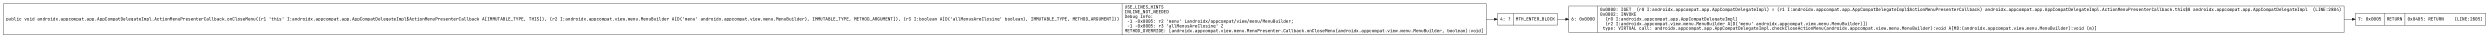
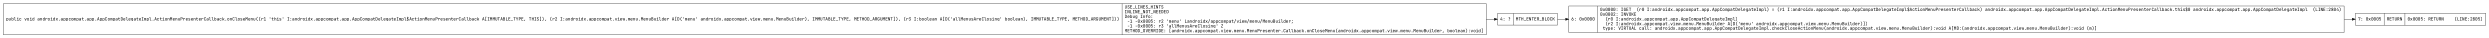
(2445, 19) -> (2445, 19)
